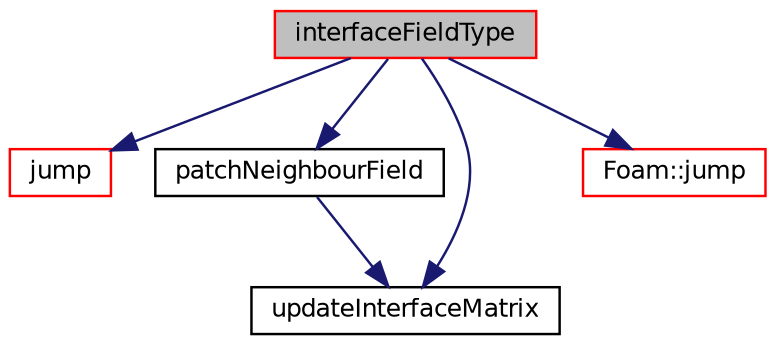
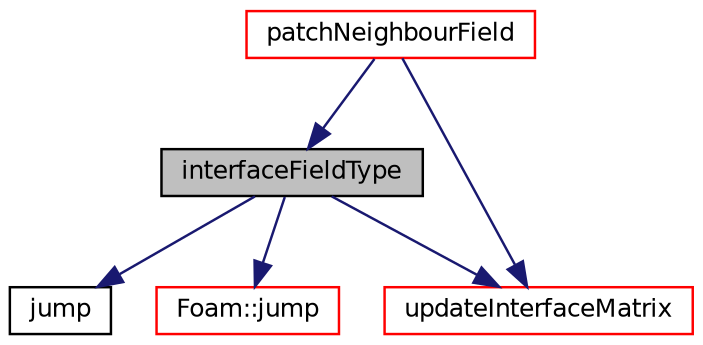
(406, 35) -> (292, 173)
(360, 94) -> (349, 94)
(60, 173) -> (60, 311)
(300, 173) -> (391, 35)
(406, 311) -> (539, 311)
